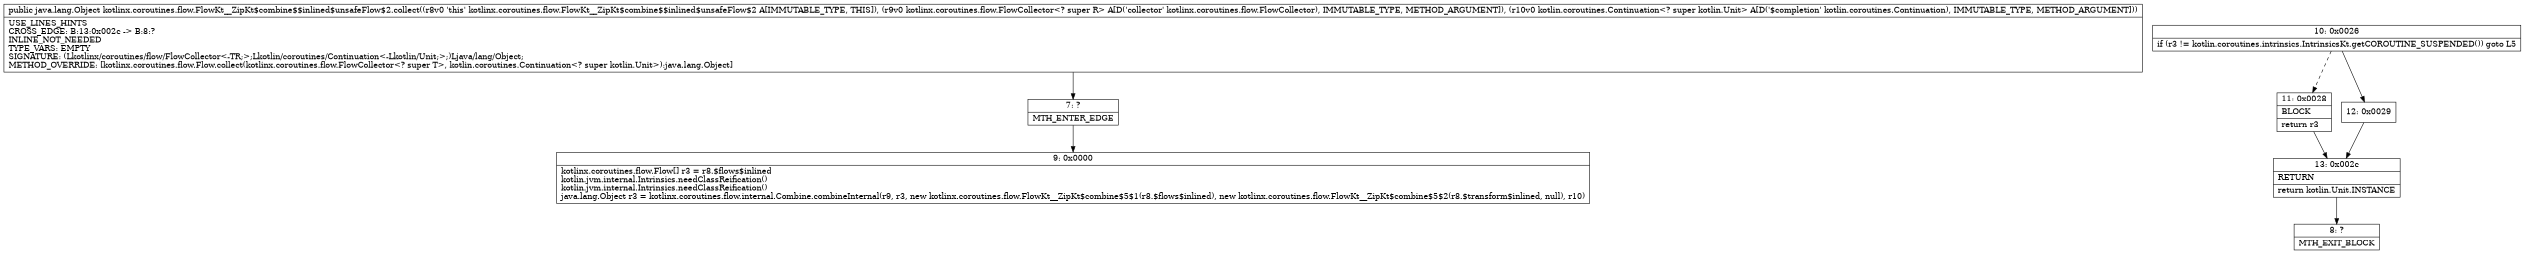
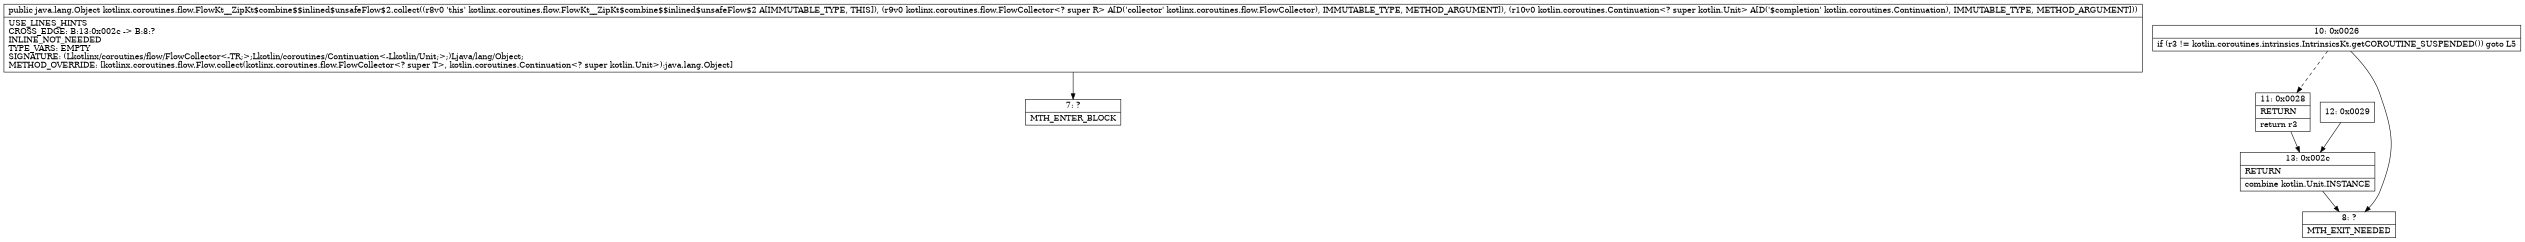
(2352, 74) -> (2389, 127)
(2296, 112) -> (2278, 112)
(1073, 118) -> (1073, 118)
(1073, 178) -> none
(2337, 190) -> (2308, 184)
(2337, 243) -> (2349, 231)
